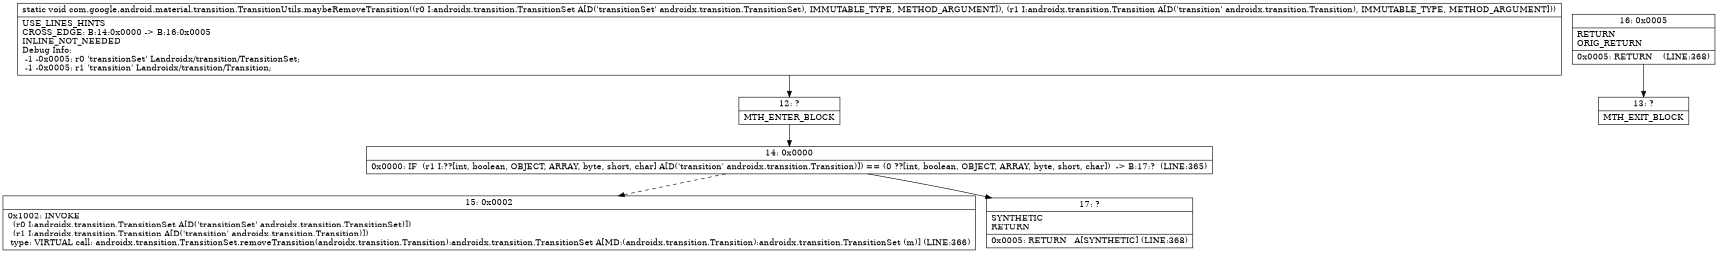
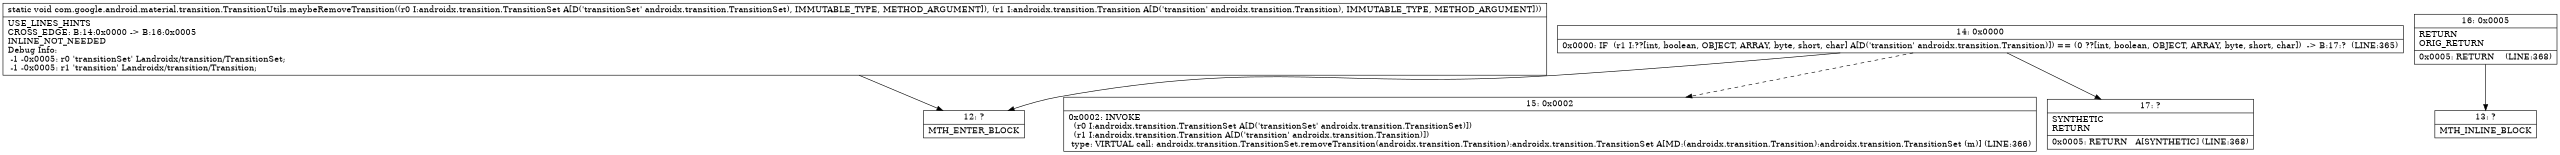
(1644, 117) -> (2486, 131)
(789, 133) -> (1426, 79)
(47, 216) -> (1107, 117)
